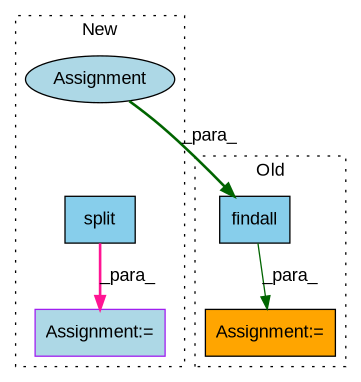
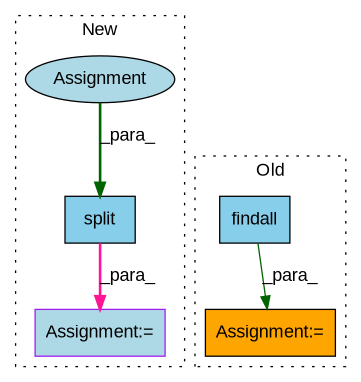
(176, 140) -> (100, 143)
